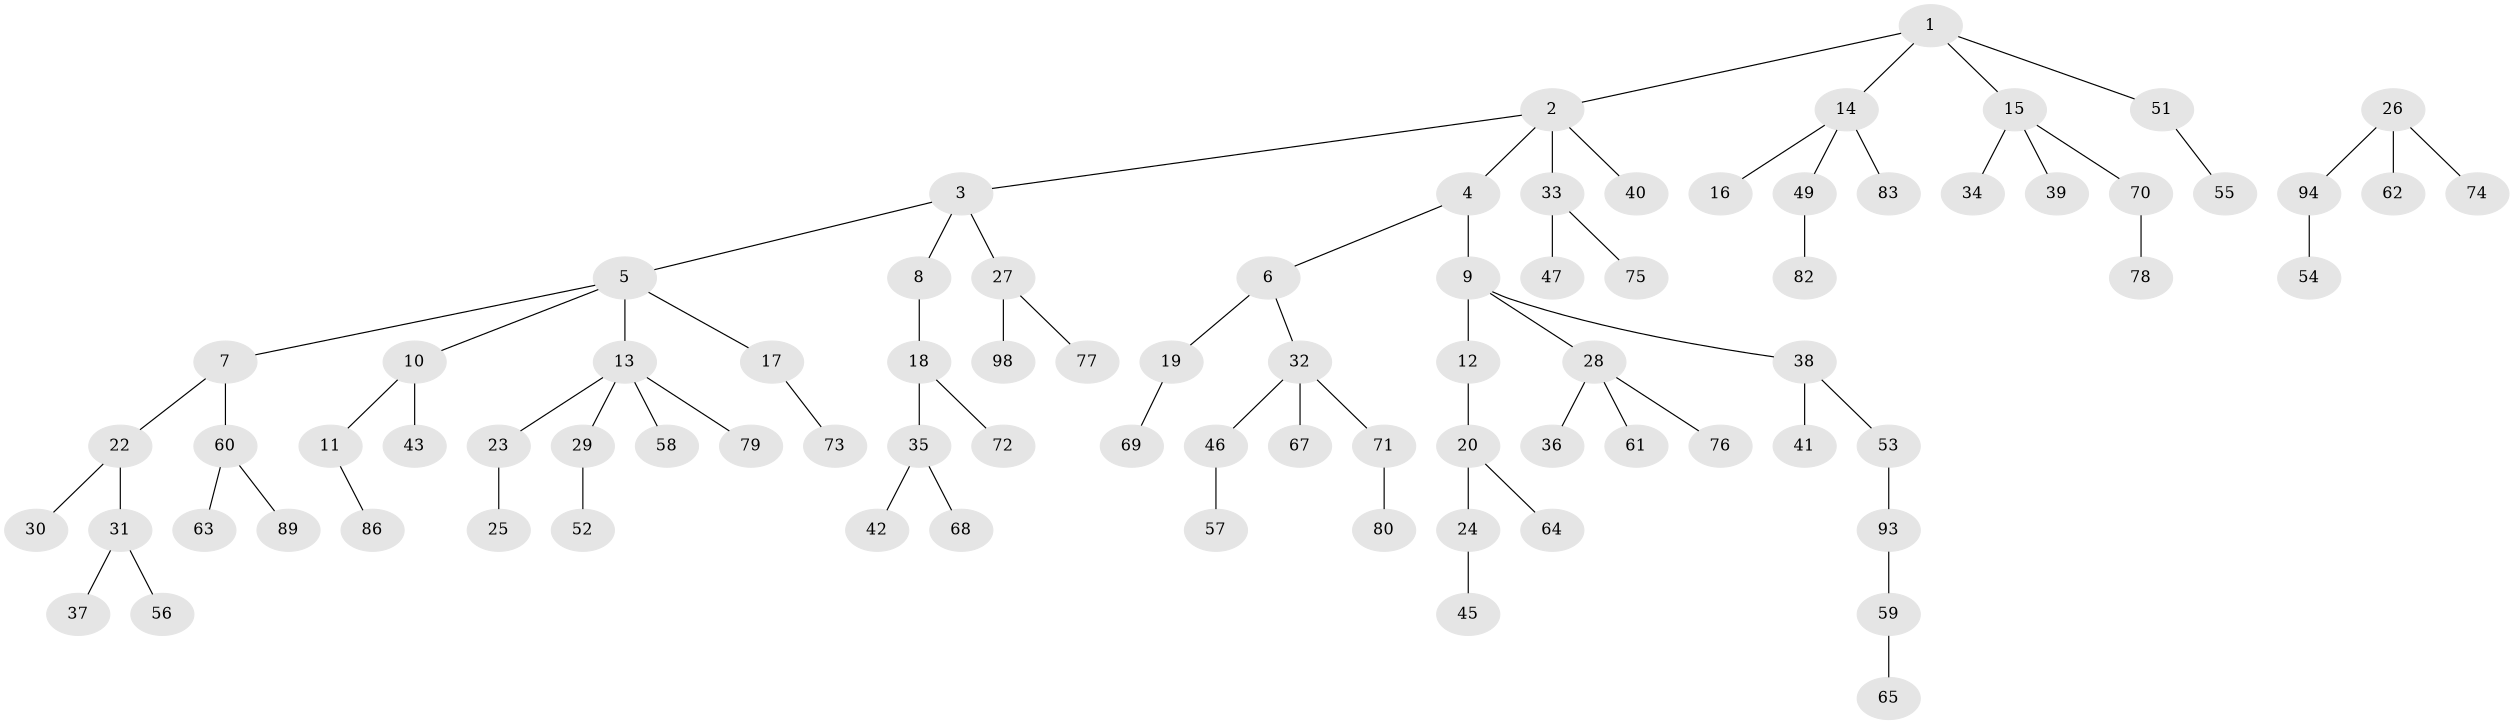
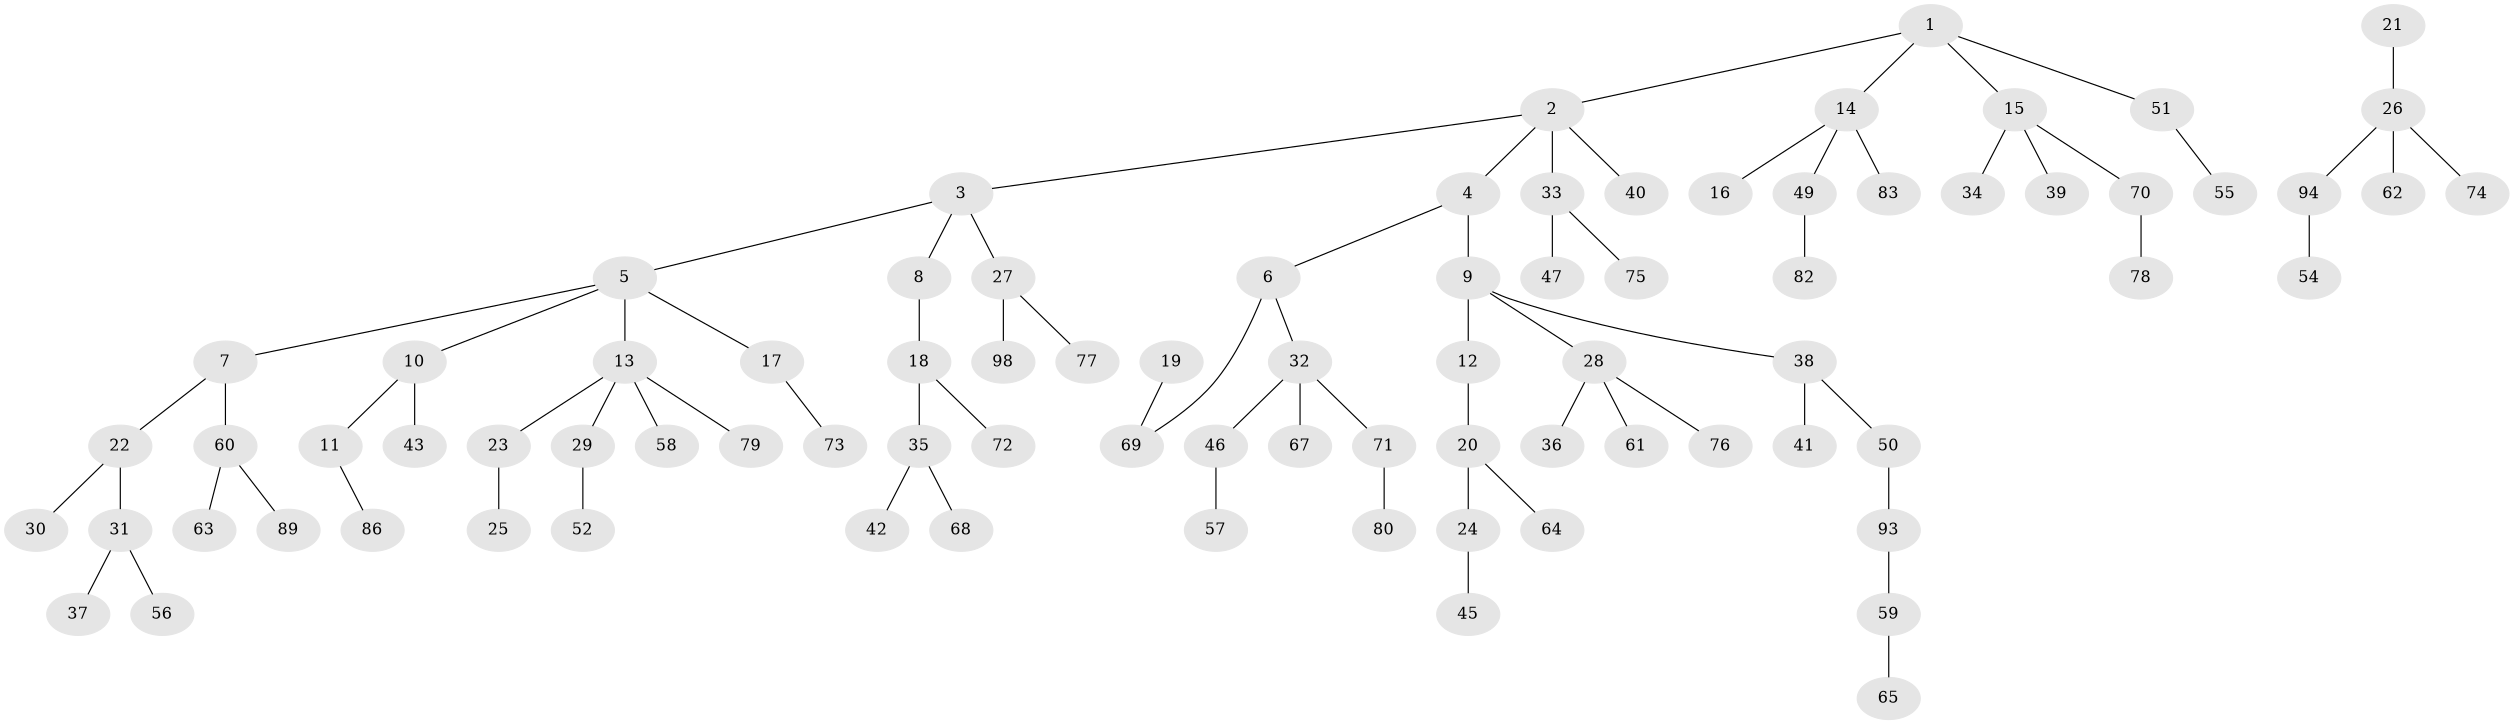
none -> (2393, 26)
(1220, 320) -> (1220, 375)
(1889, 446) -> (1889, 446)
